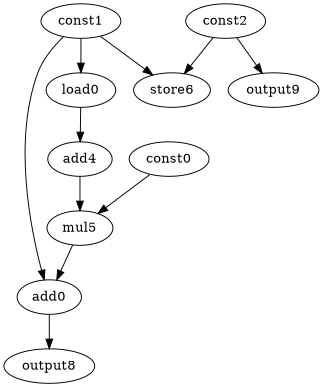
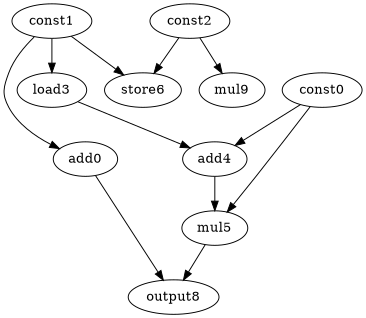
(81, 90) -> (52, 90)
(274, 90) -> (232, 90)
none -> (272, 122)
(67, 258) -> (197, 258)
